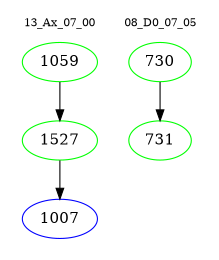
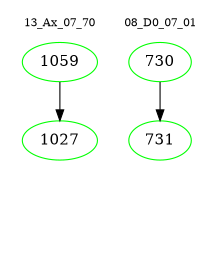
(60, 23) -> (60, 23)
(161, 23) -> (161, 23)
(60, 140) -> (60, 140)
(60, 219) -> none
